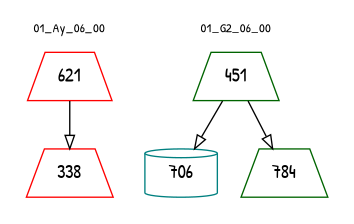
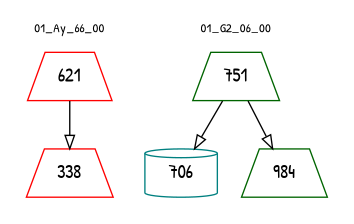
(70, 29) -> (70, 29)
(236, 76) -> (236, 76)
(284, 173) -> (284, 173)
